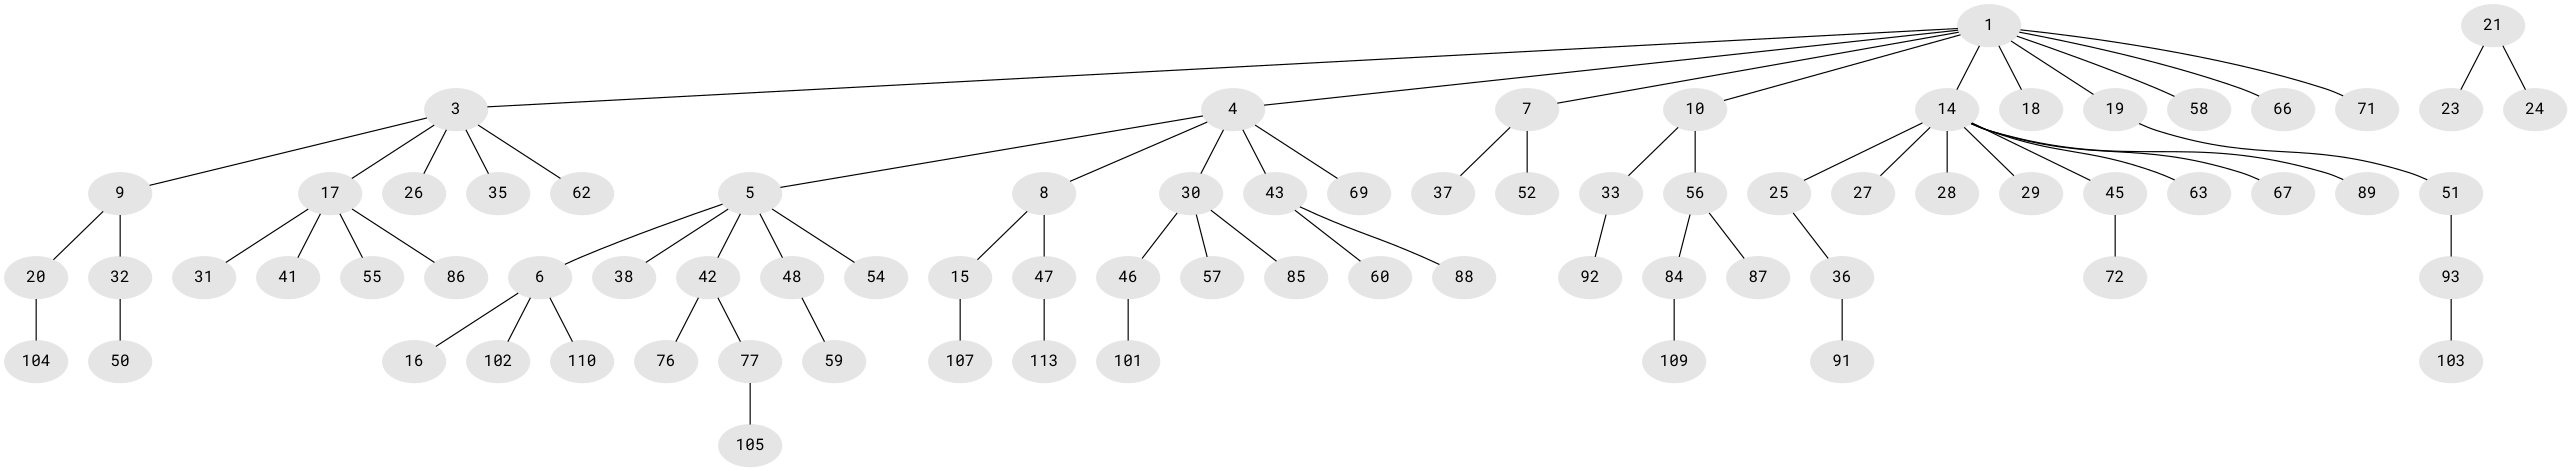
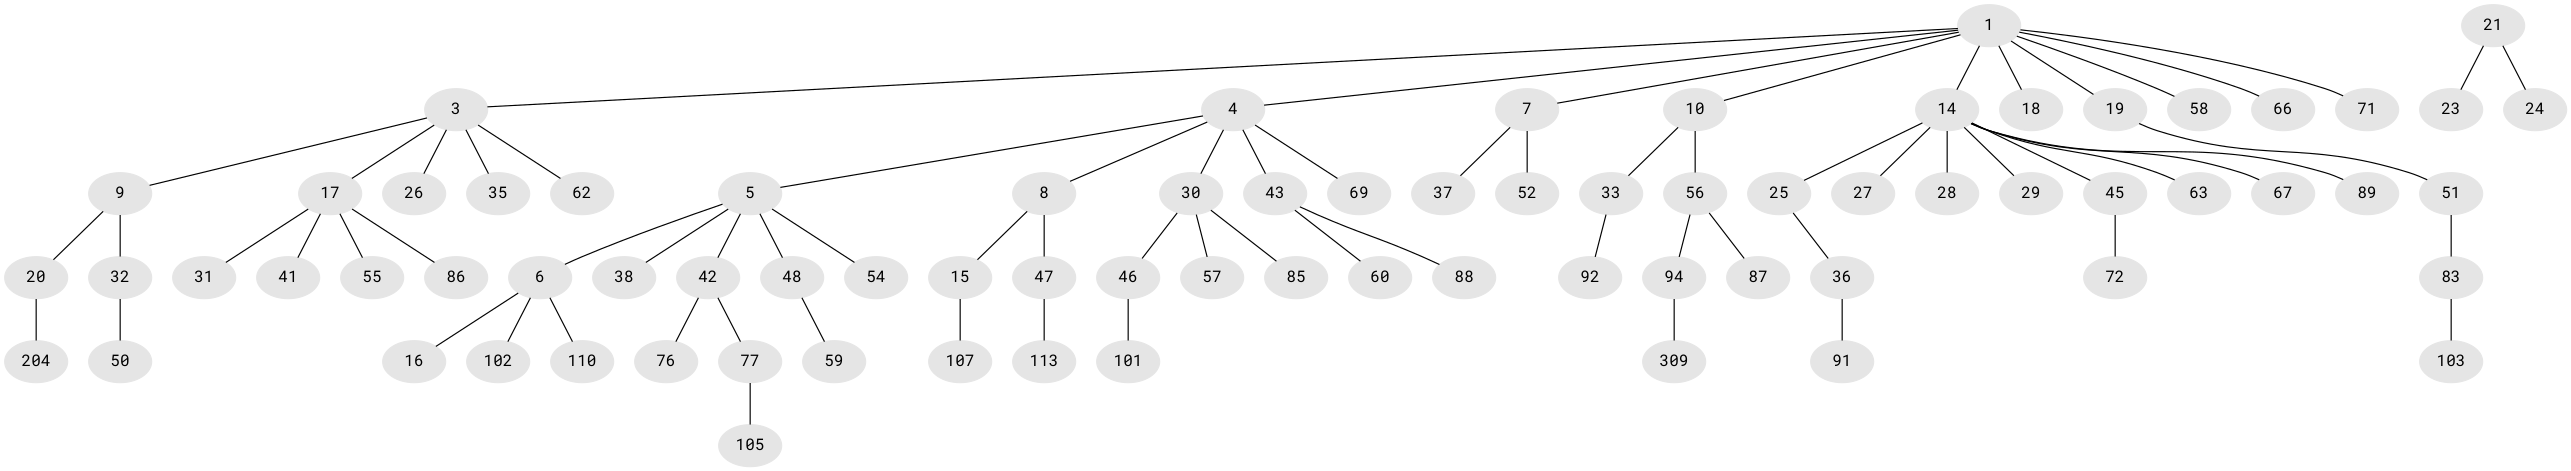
(1674, 278) -> (1674, 278)
(2451, 278) -> (2451, 278)
(36, 362) -> (36, 362)
(1674, 362) -> (1674, 362)
